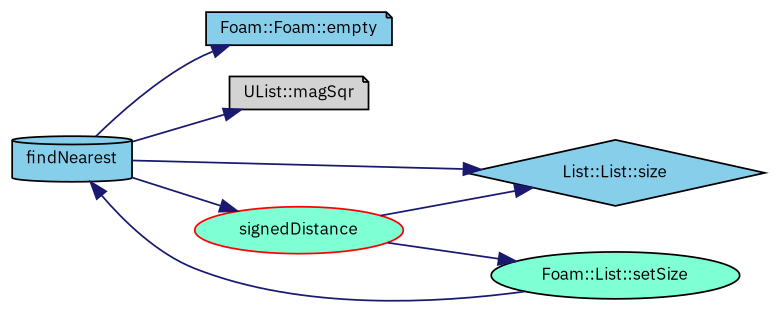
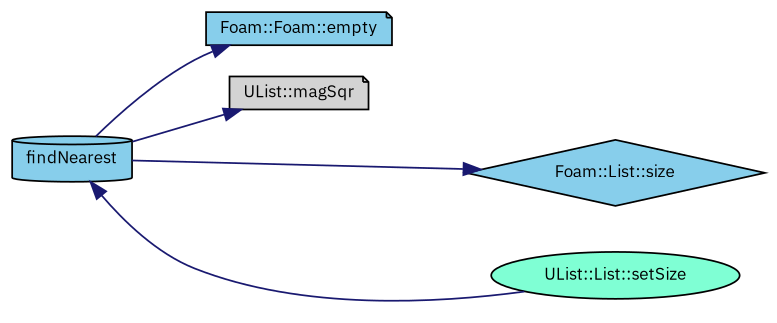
(615, 173) -> (615, 173)
(299, 230) -> none
(615, 275) -> (615, 275)
